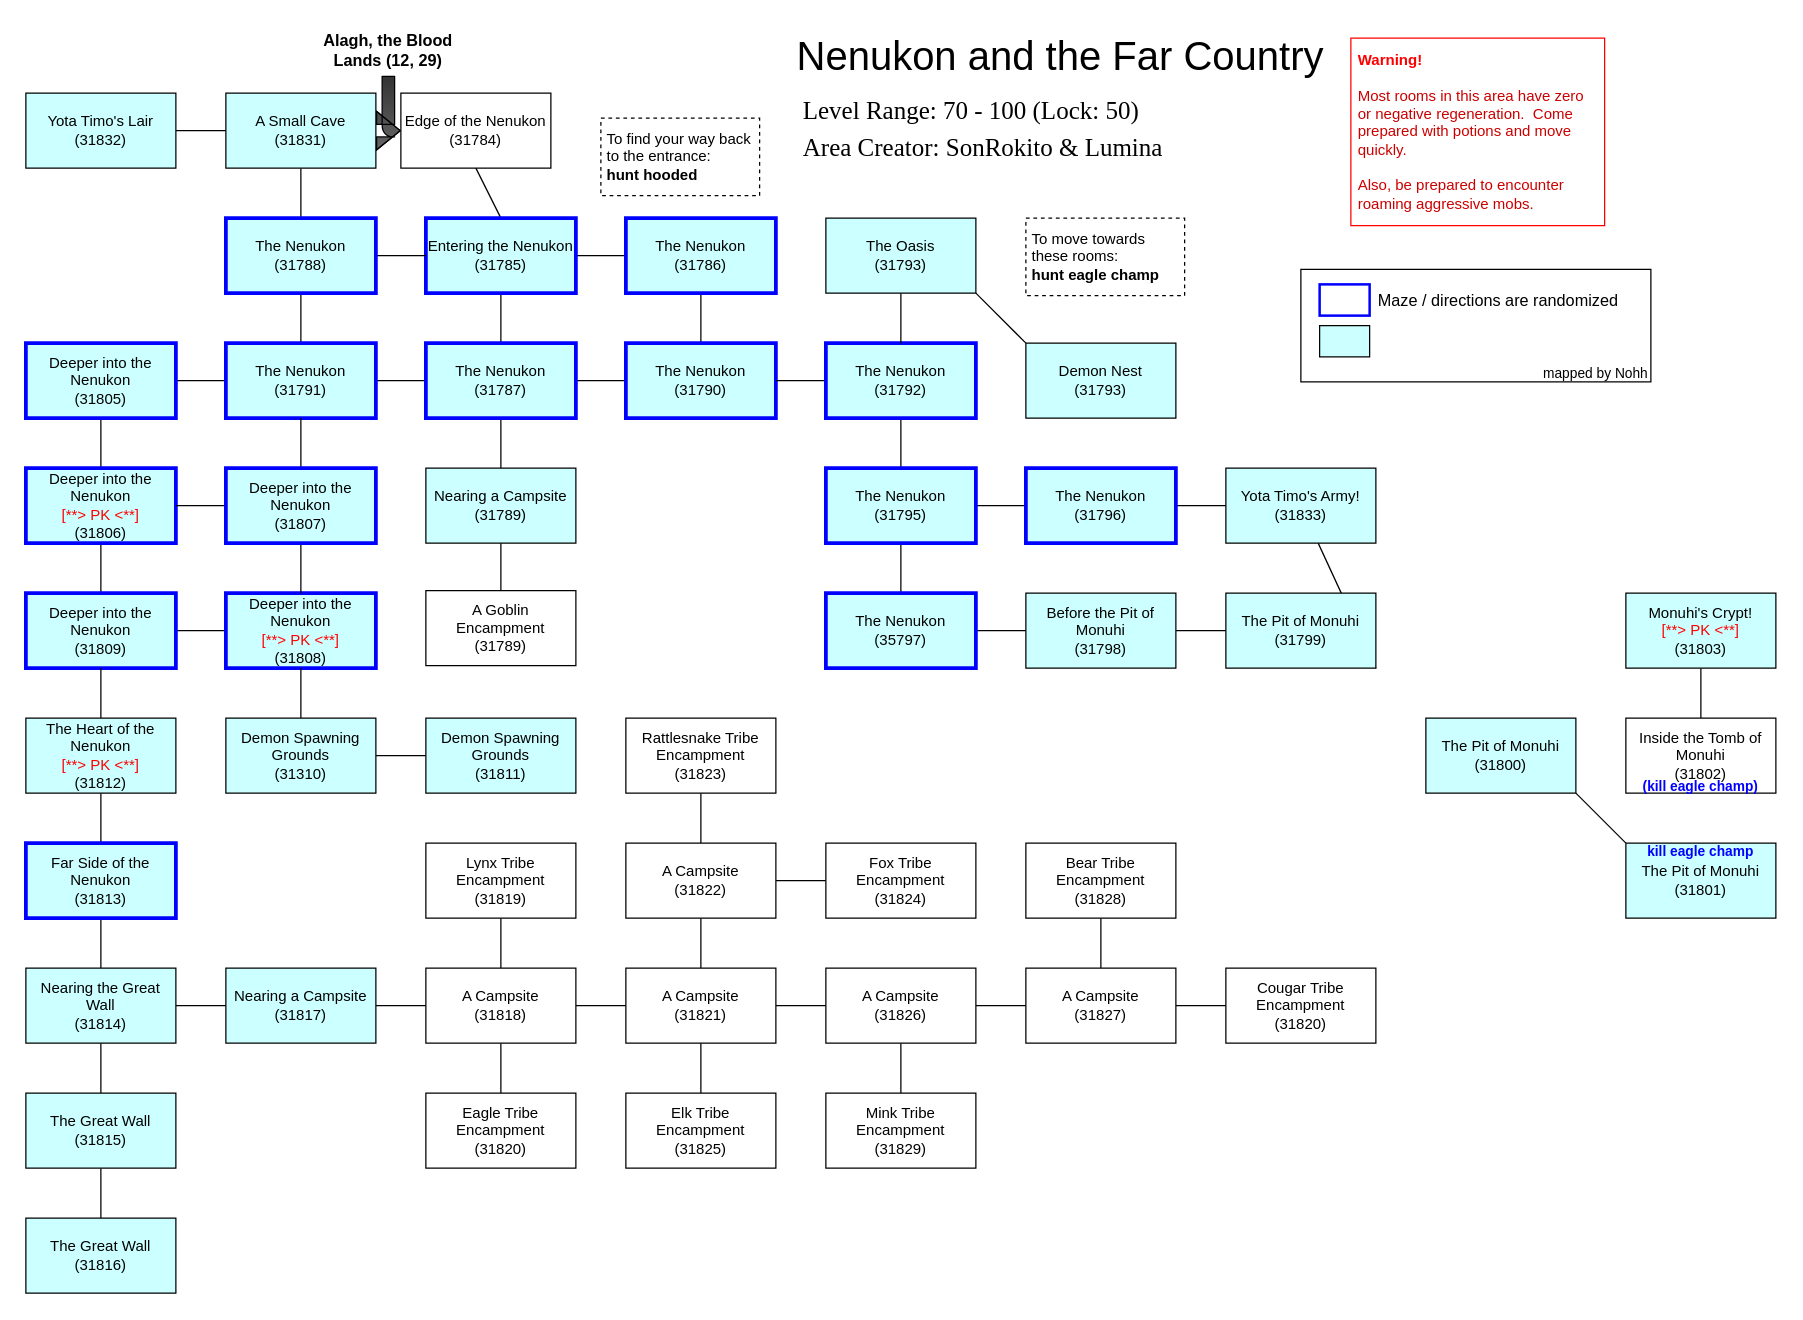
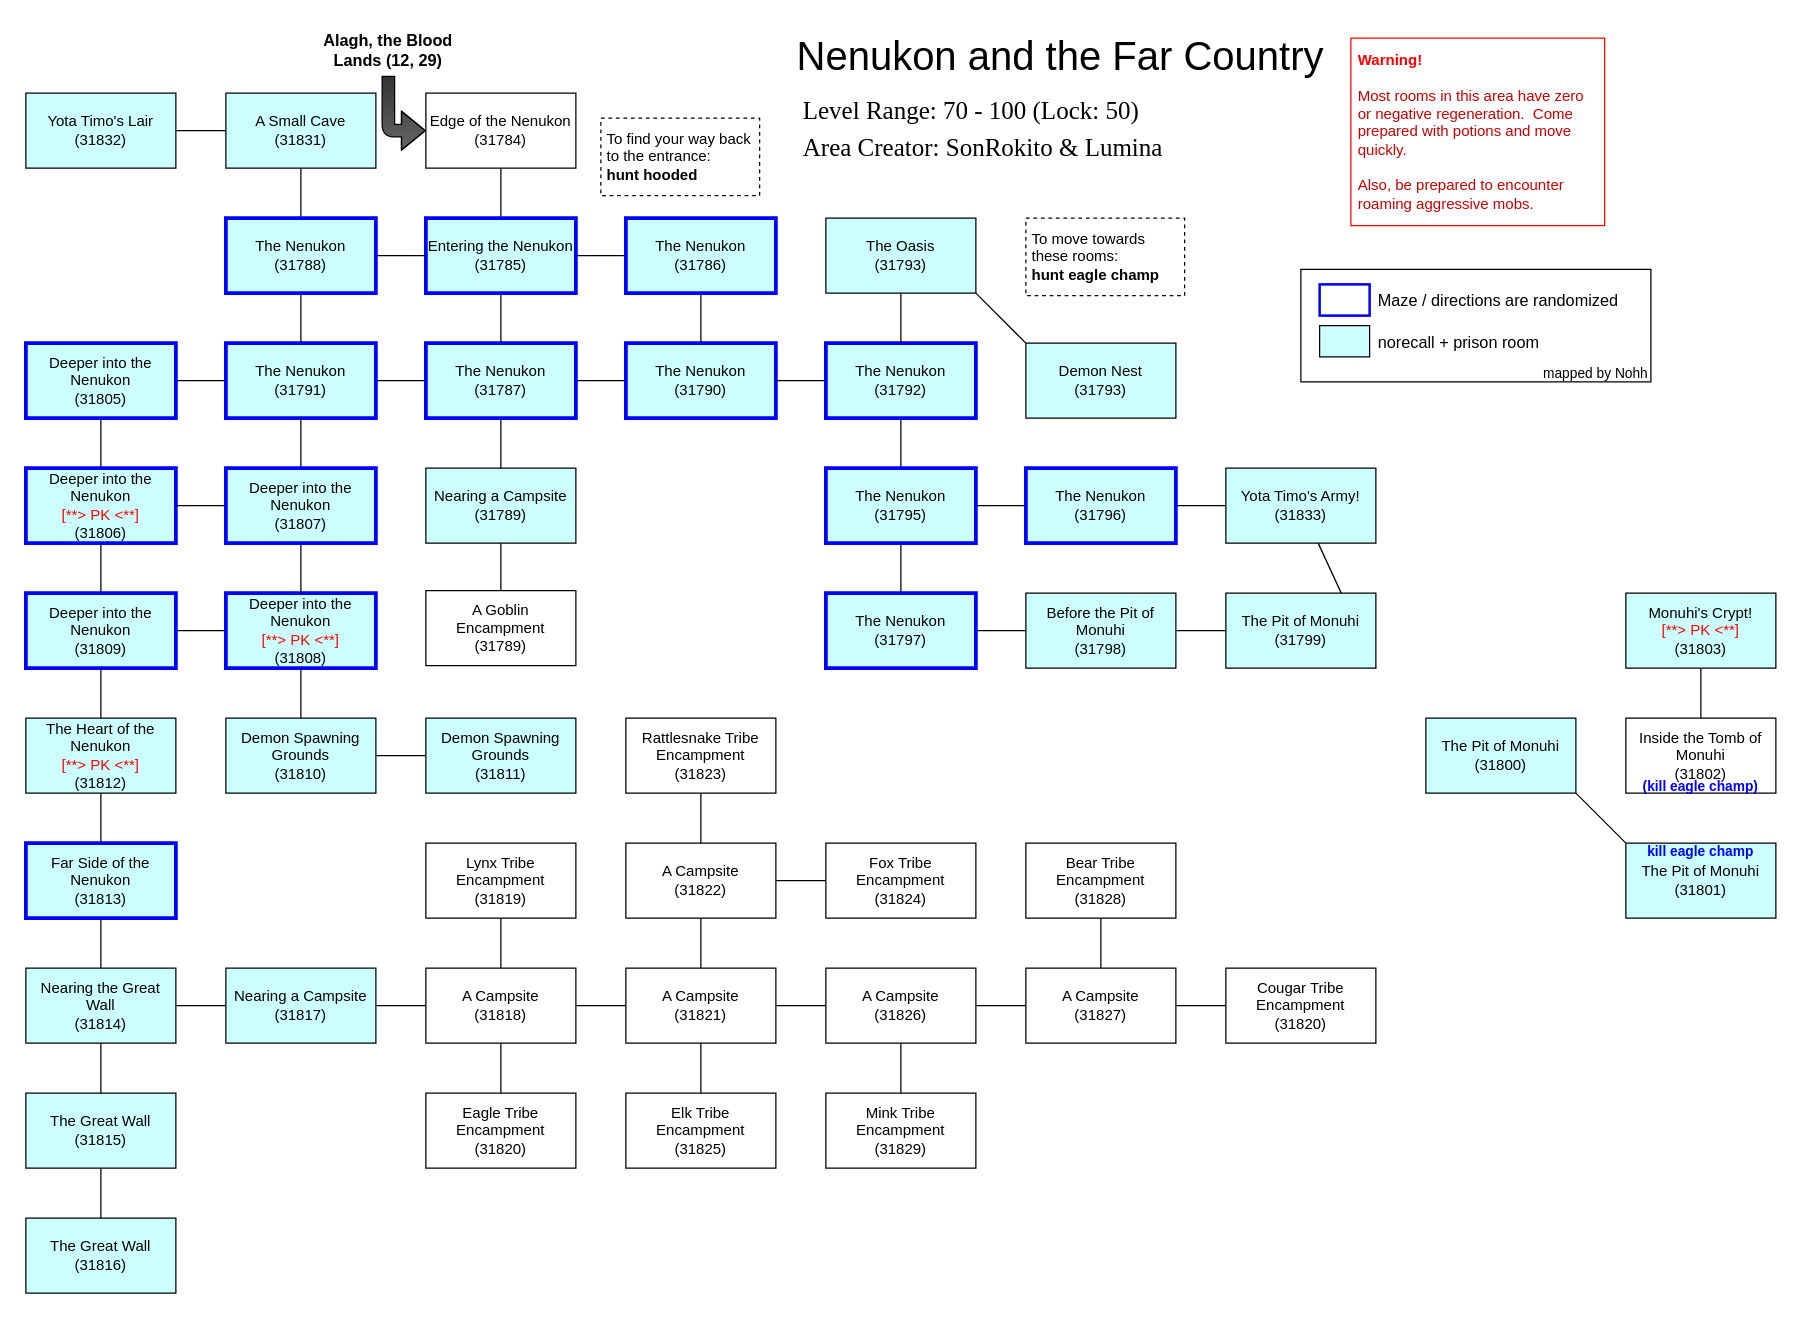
(476, 131) -> (501, 131)
none -> (1507, 341)
(901, 631) -> (901, 631)
(301, 756) -> (301, 756)
